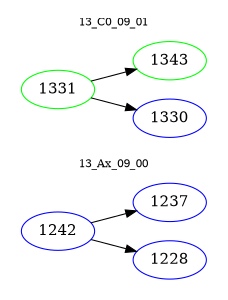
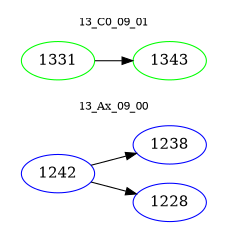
(170, 118) -> none
(170, 202) -> (170, 145)
